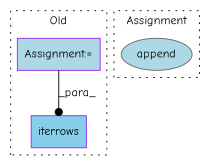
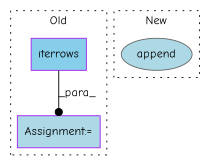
(157, 21) -> (157, 21)
(59, 89) -> (59, 89)
